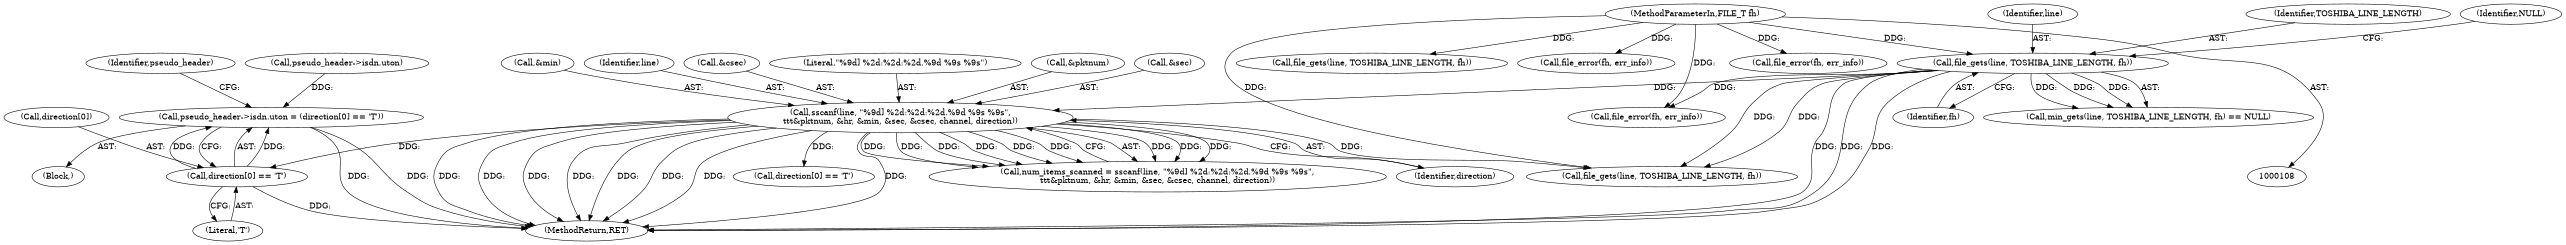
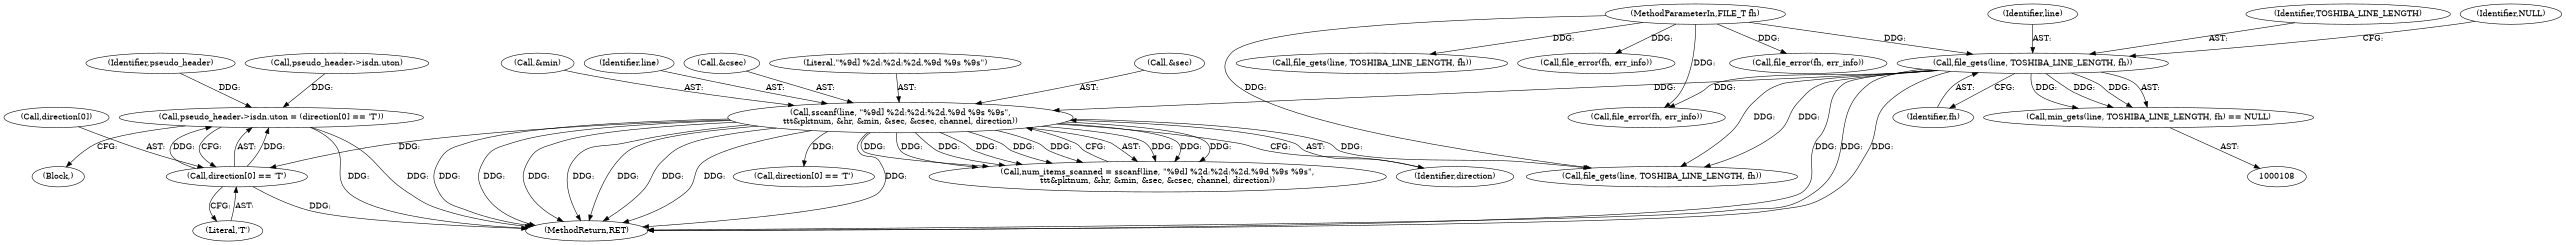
(2094, 38) -> (2212, 147)
(1078, 63) -> none
(231, 88) -> (231, 88)
(109, 147) -> (109, 147)
